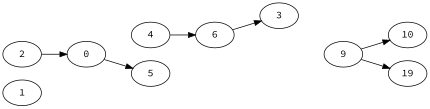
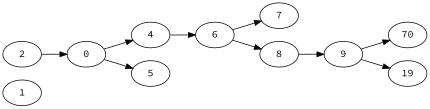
(279, 16) -> (279, 16)
(408, 35) -> (408, 35)
none -> (115, 46)
none -> (279, 54)
